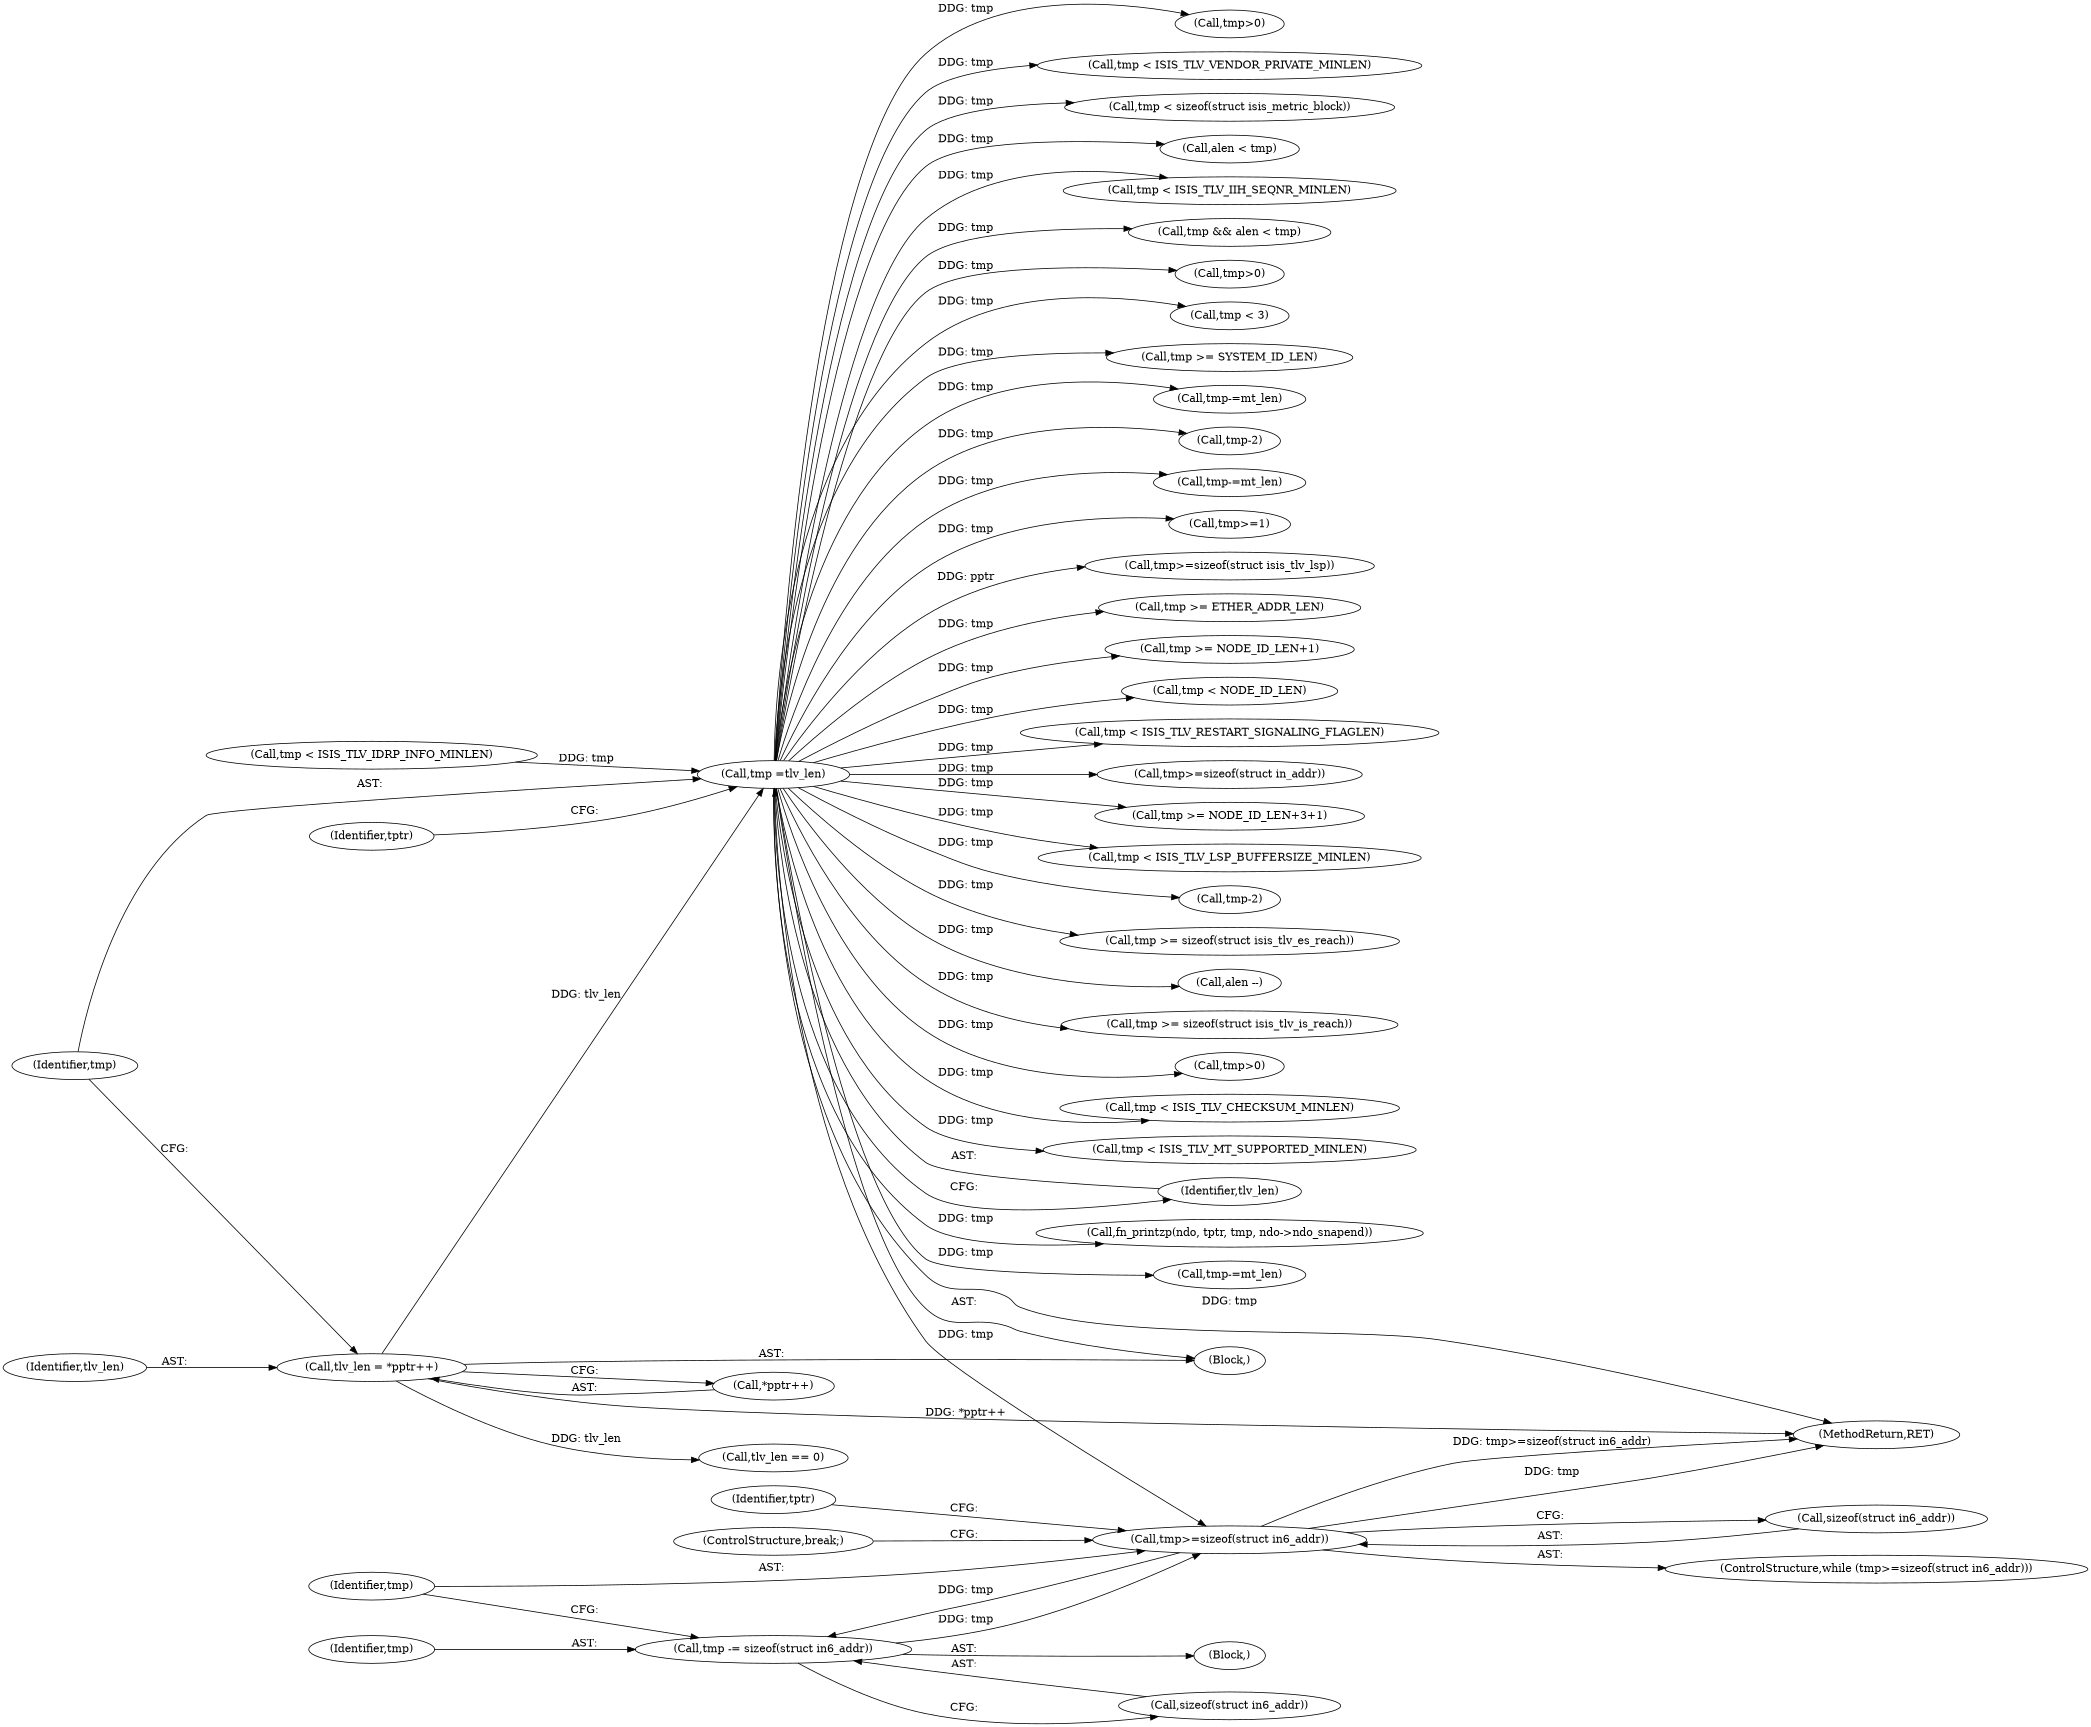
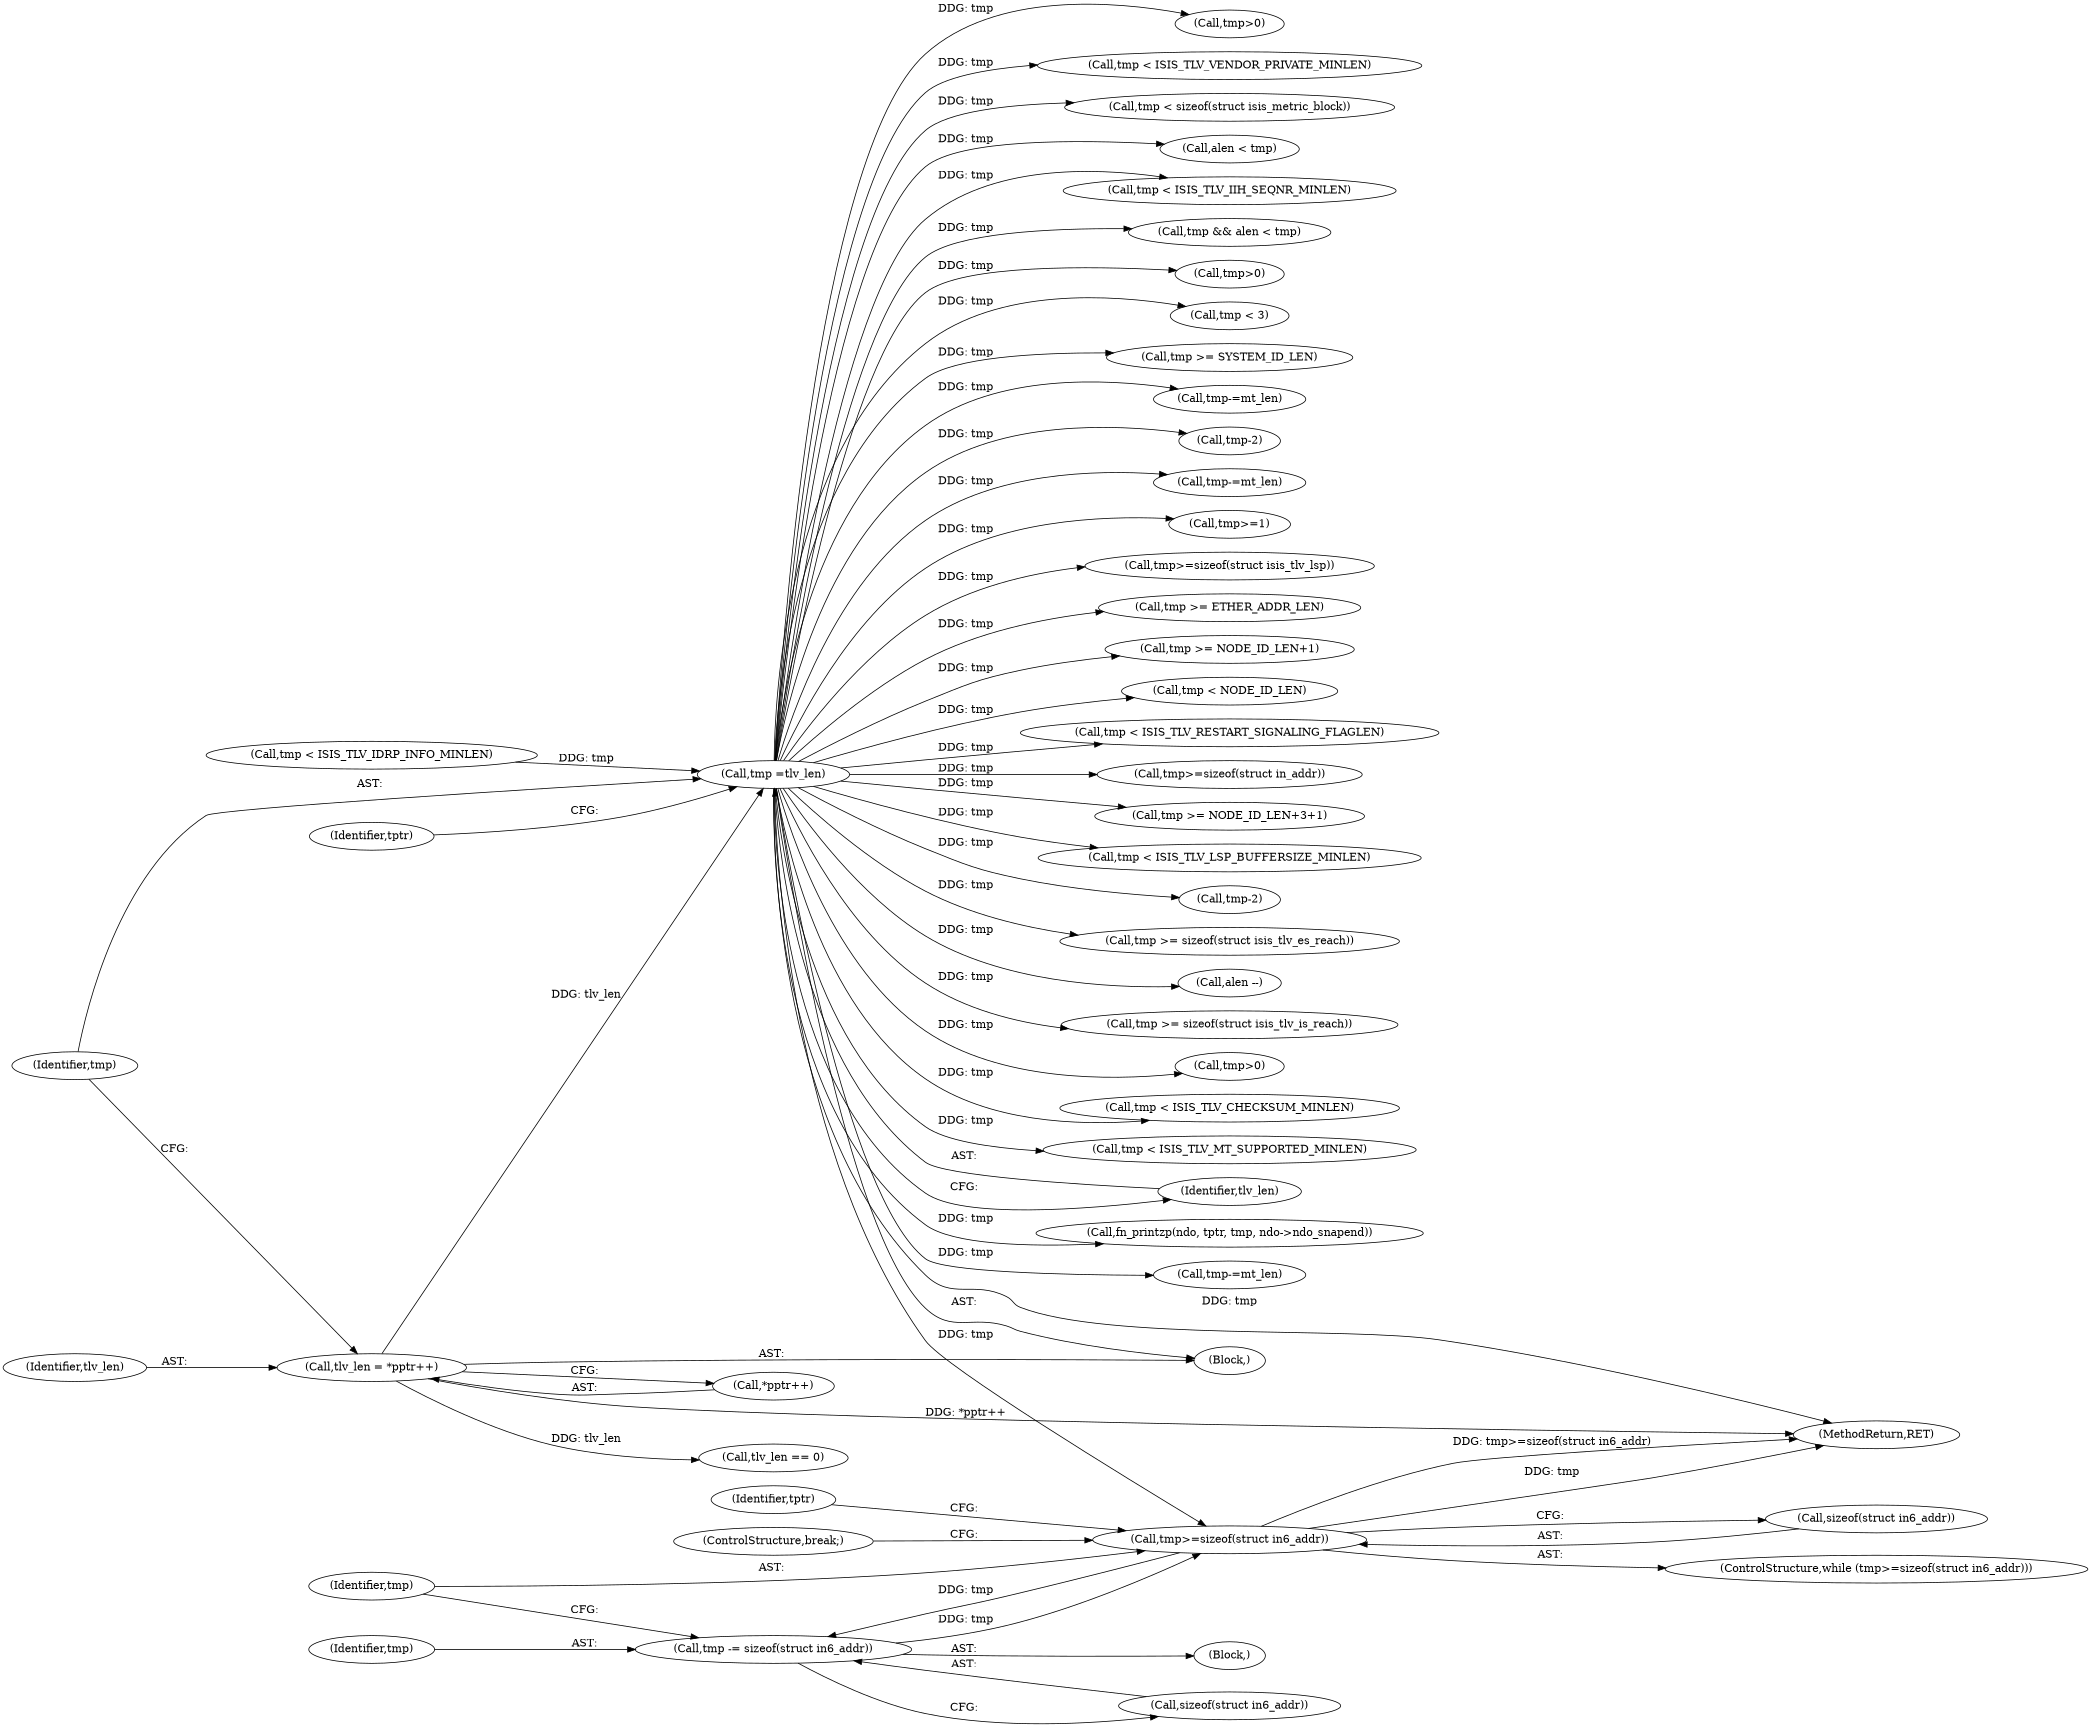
(966, 577) -> (966, 577)
